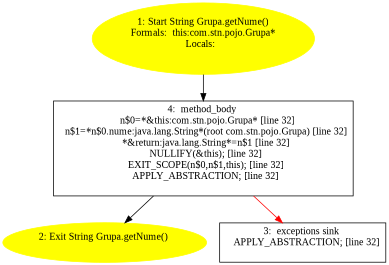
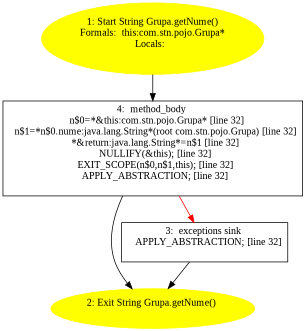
none -> (181, 272)
